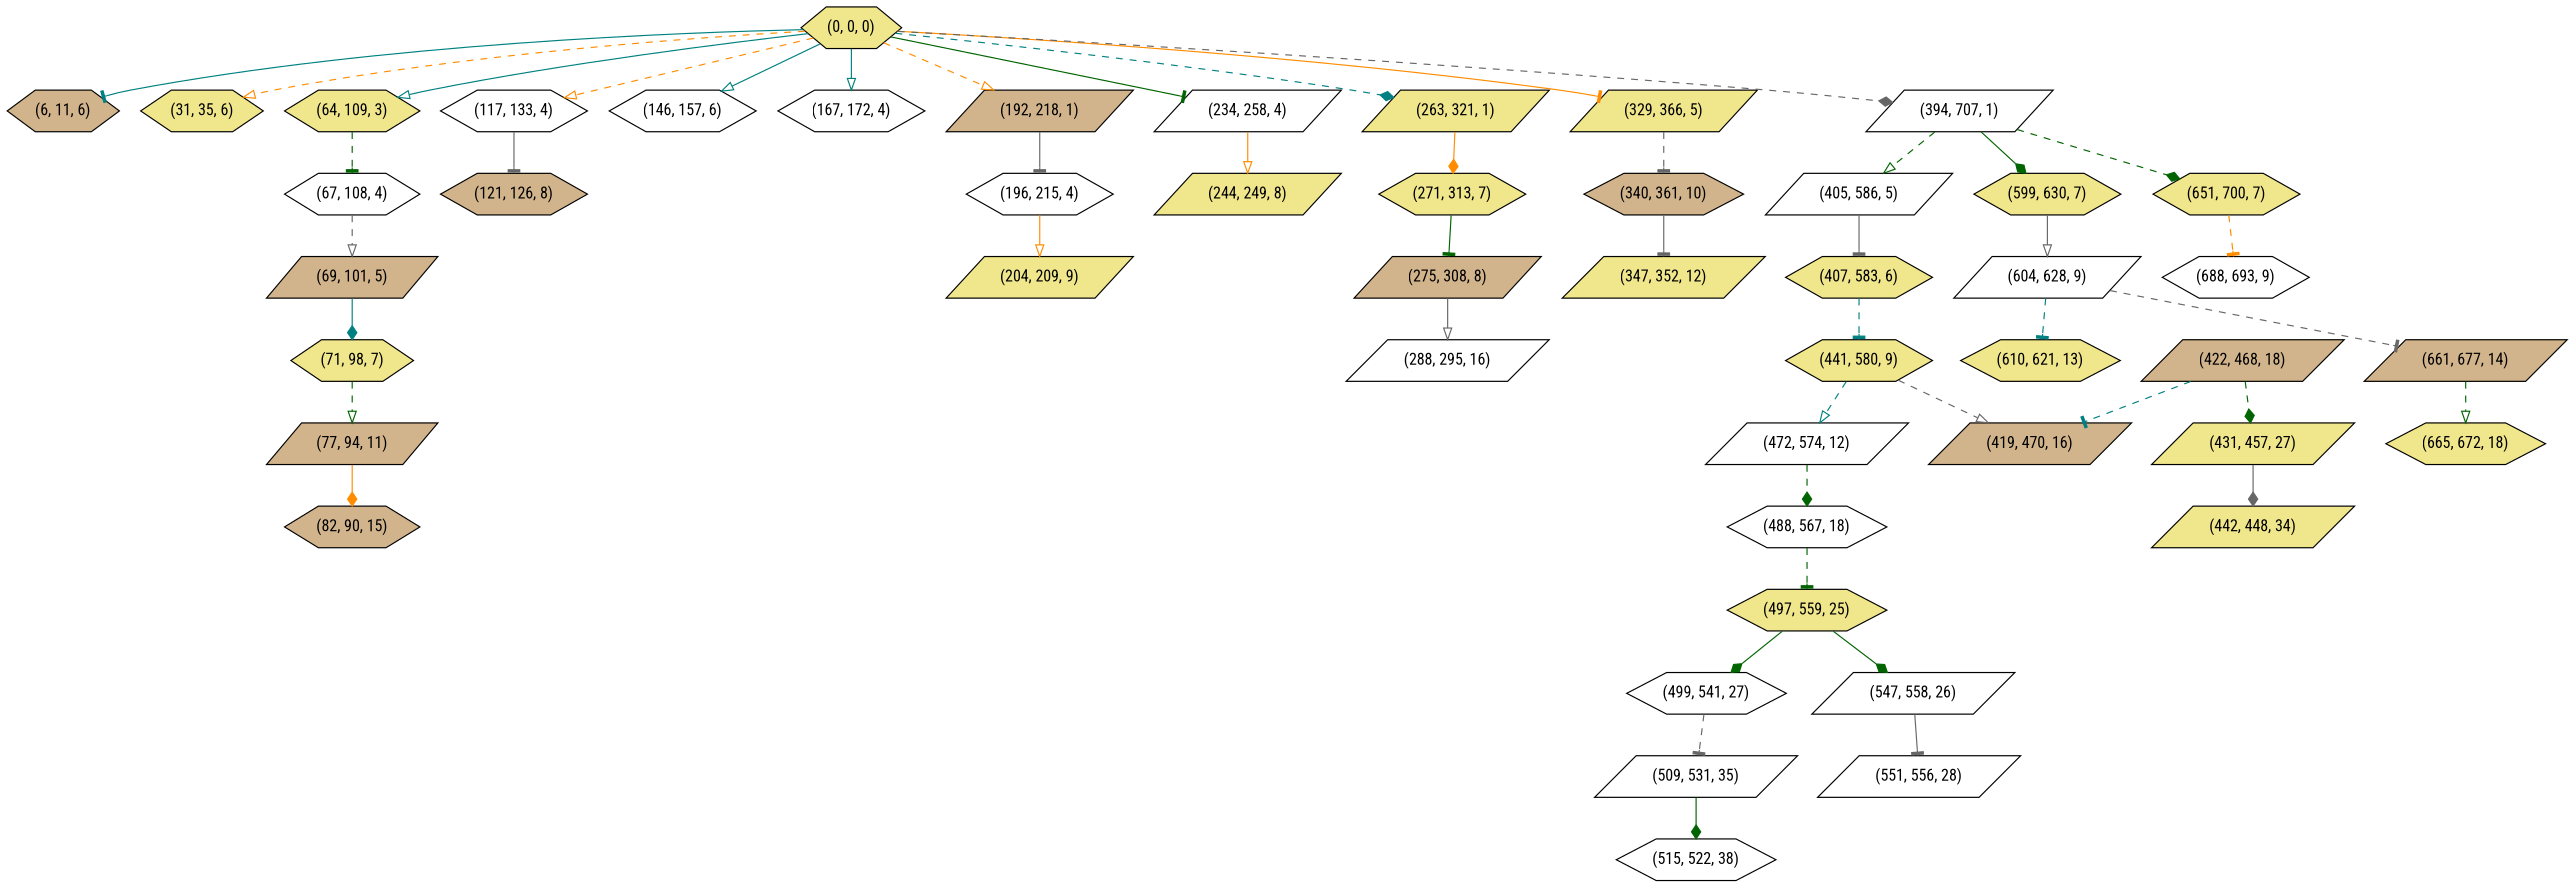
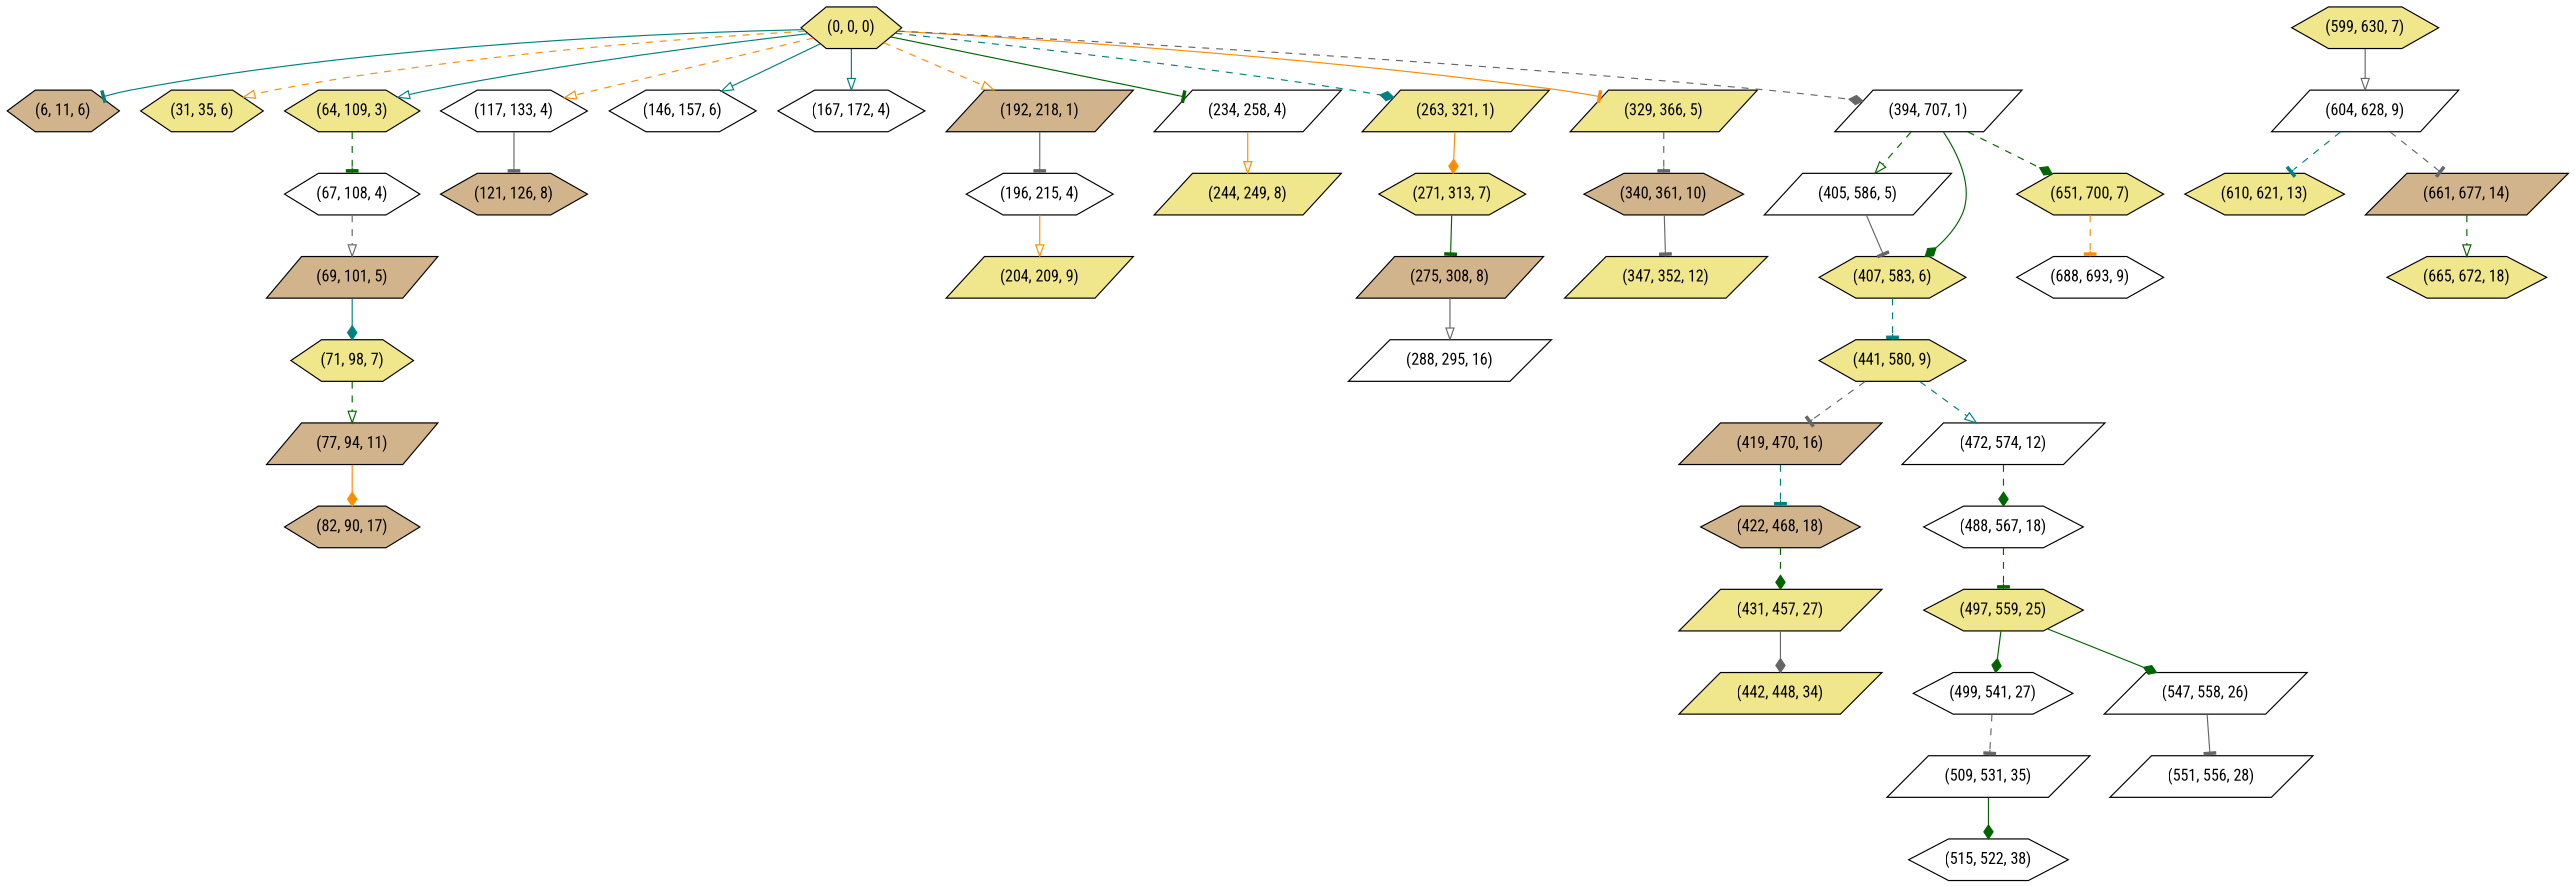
(1998, 148) -> (1966, 192)
(2243, 361) -> (1780, 527)
(1938, 399) -> (1839, 400)
(2139, 401) -> (1780, 483)
(352, 527) -> (352, 527)
